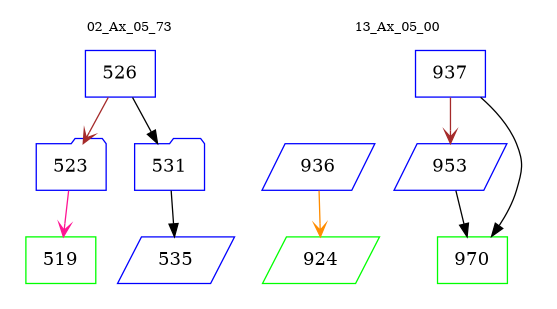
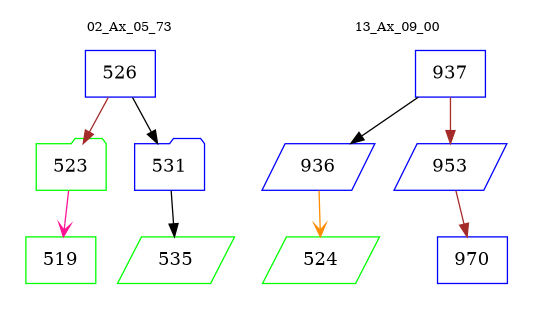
(397, 28) -> (397, 28)
(450, 114) -> (450, 114)
(99, 115) -> (99, 115)
(521, 157) -> (390, 117)
(71, 167) -> (71, 167)
(460, 207) -> (460, 207)
(176, 260) -> (176, 260)
(321, 260) -> (321, 260)
(472, 260) -> (472, 260)
